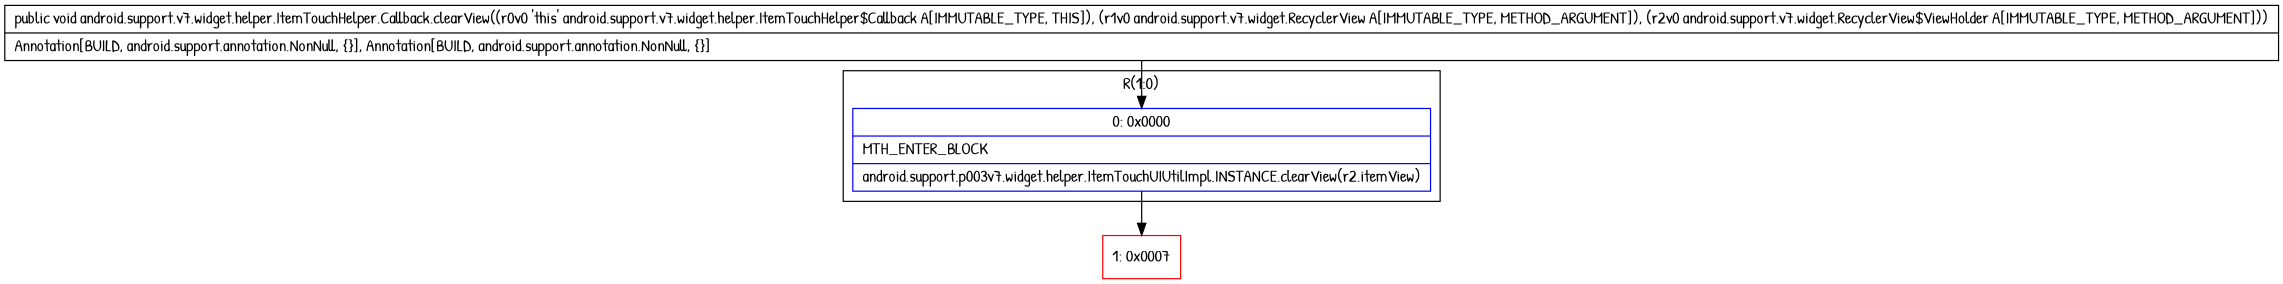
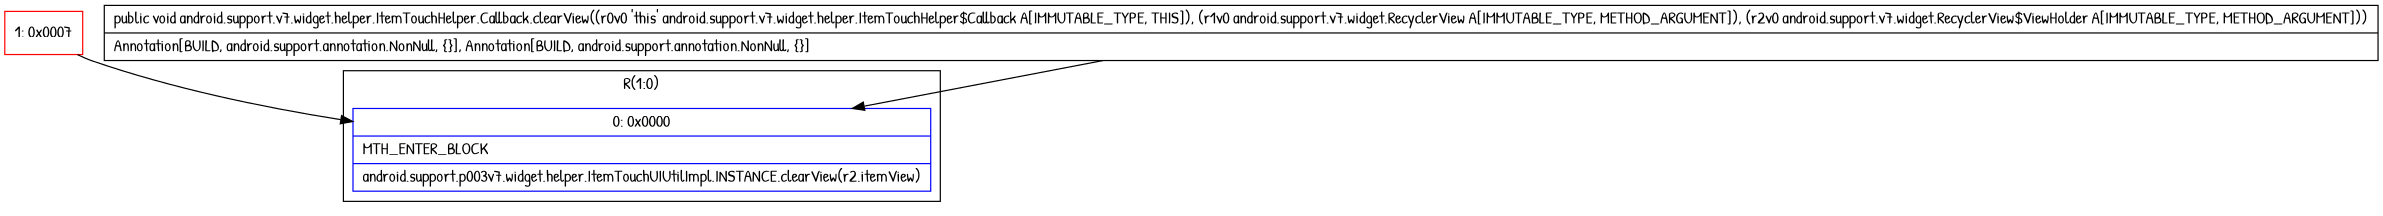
(1142, 209) -> (207, 94)
